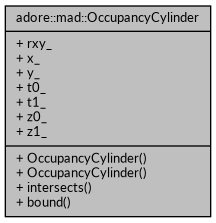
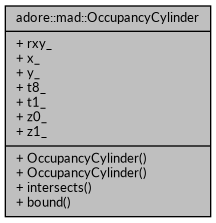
(31, 88) -> (31, 88)
